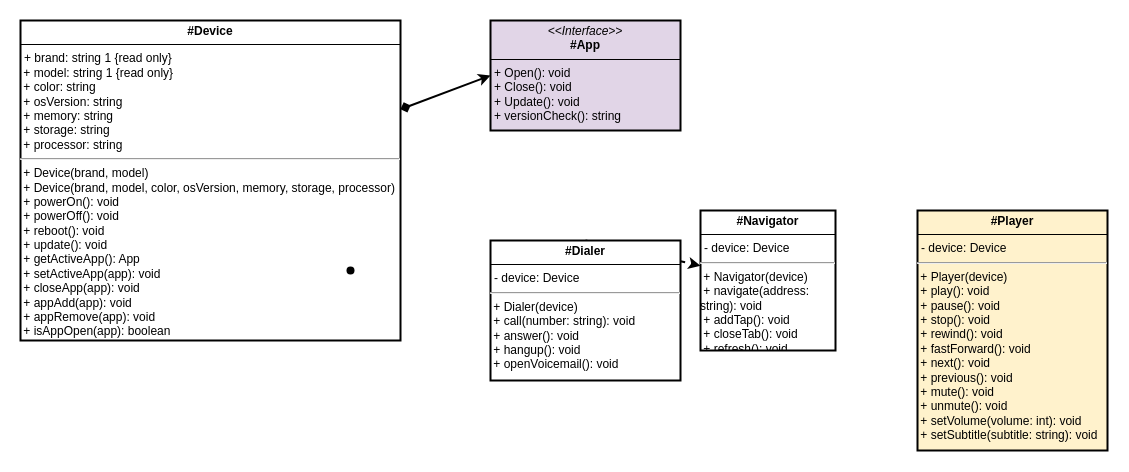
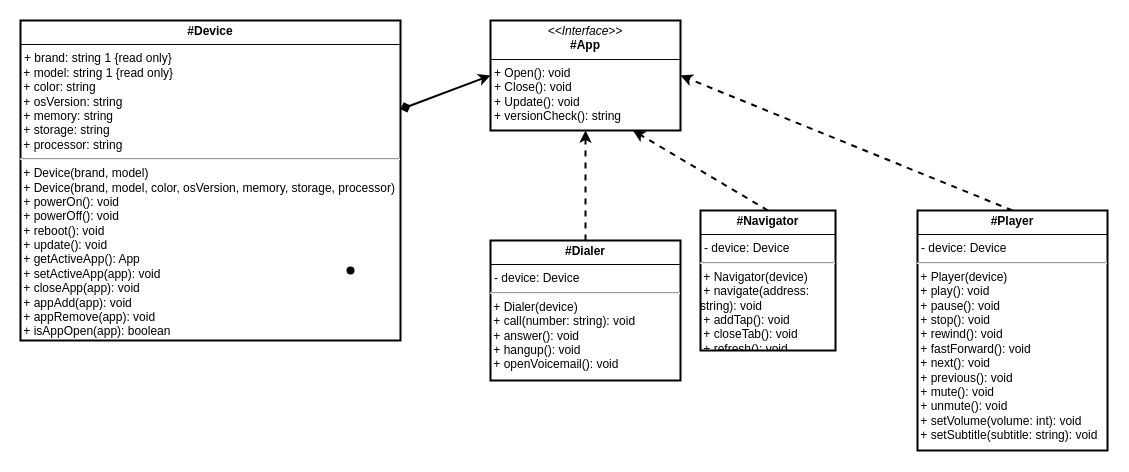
(586, 76) -> (586, 76)
none -> (849, 144)
none -> (704, 173)
(686, 262) -> (586, 190)
(1013, 331) -> (1013, 331)
